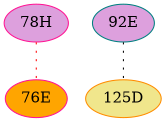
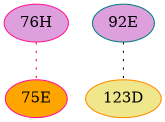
(36, 23) -> (36, 23)
(36, 99) -> (36, 99)
(123, 99) -> (123, 99)
